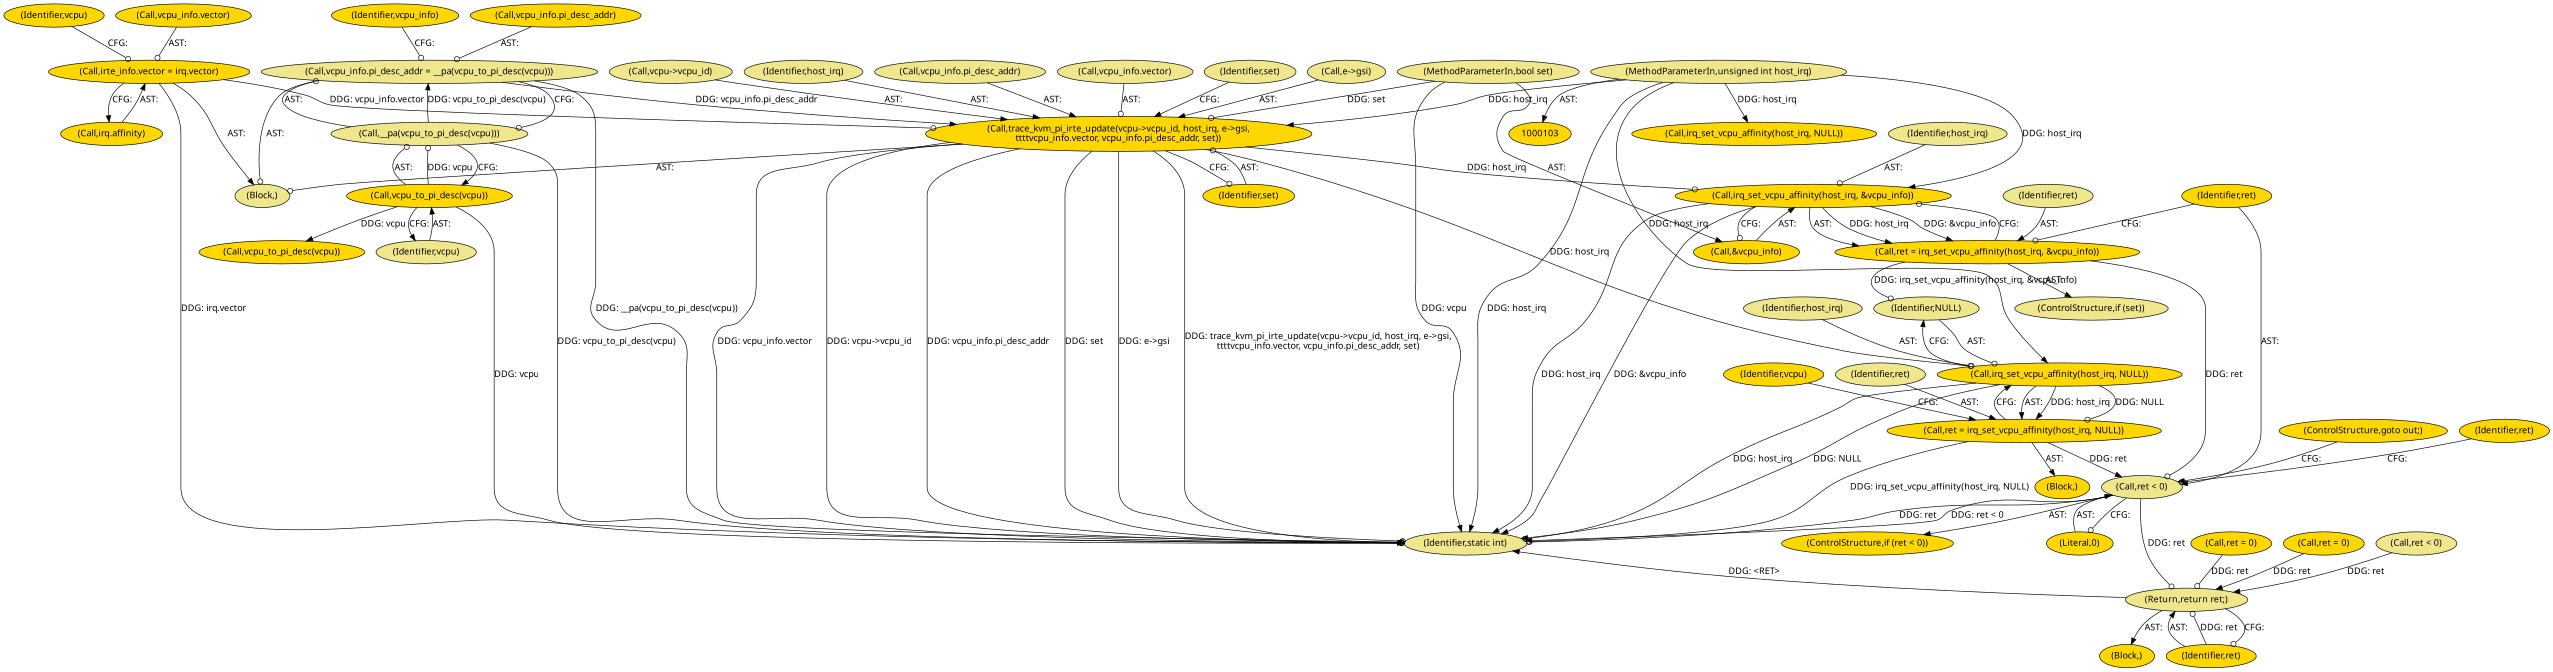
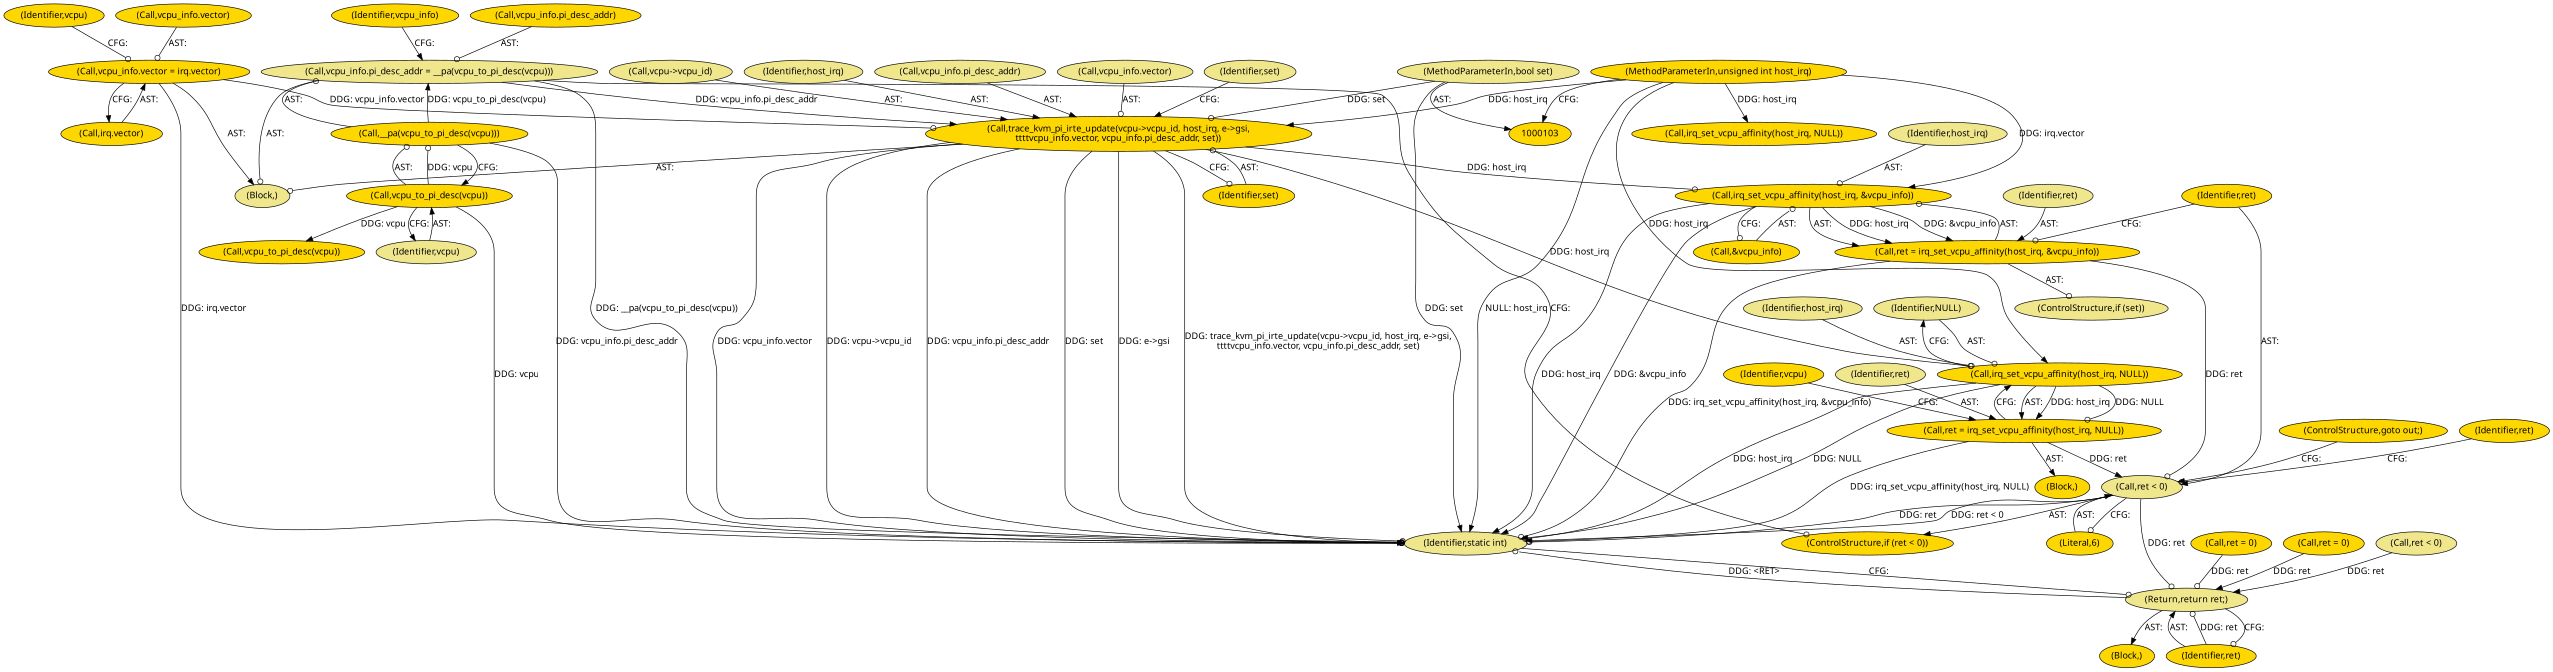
(411, 41) -> (411, 41)
(149, 72) -> (149, 72)
(1347, 72) -> none
(1719, 72) -> (1719, 72)
(1570, 100) -> (1570, 100)
(554, 104) -> (1308, 90)
(112, 134) -> (112, 134)
(429, 134) -> (429, 134)
(2052, 134) -> (2052, 134)
(1558, 176) -> (1452, 116)
(2010, 224) -> (2010, 224)
(1772, 225) -> (1772, 225)
(1875, 275) -> (1699, 375)
(2037, 279) -> (2037, 279)
(1444, 309) -> (1444, 309)
(1517, 309) -> (1517, 309)
(617, 342) -> (617, 342)
(2080, 543) -> (2080, 543)
none -> (1824, 571)
(1822, 583) -> (1822, 583)
